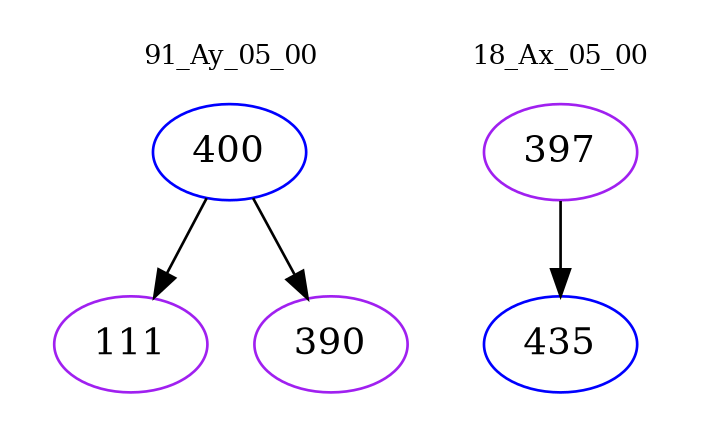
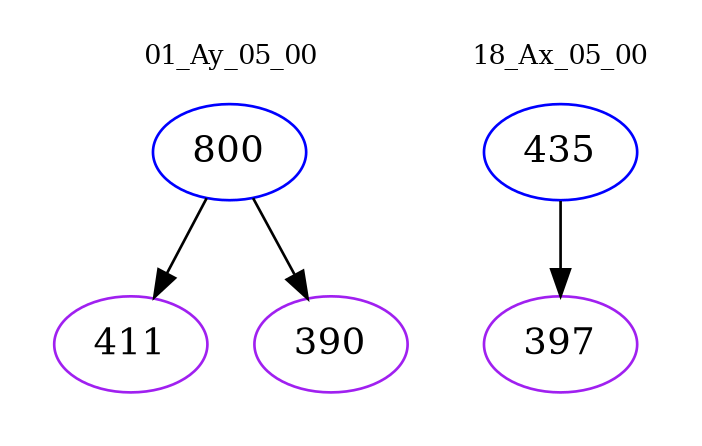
(231, 57) -> (231, 57)
(230, 152) -> (230, 152)
(561, 235) -> (561, 235)
(131, 344) -> (131, 344)
